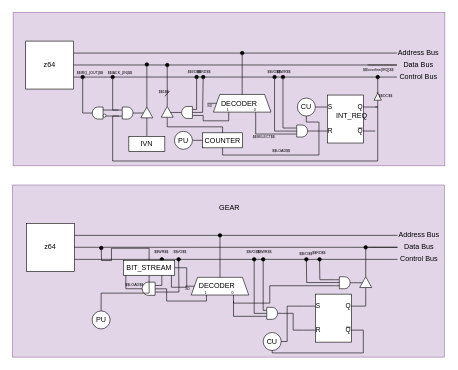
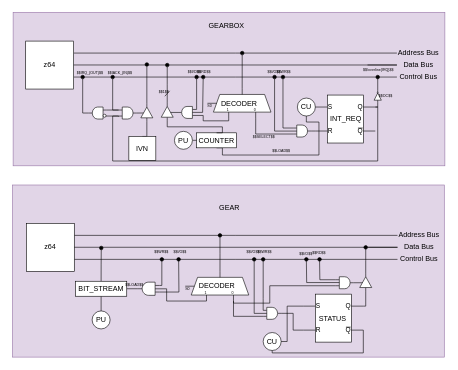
none -> (227, 26)
(352, 116) -> (346, 119)
(222, 140) -> (216, 140)
(147, 144) -> (142, 149)
(149, 268) -> (101, 289)
none -> (333, 319)
